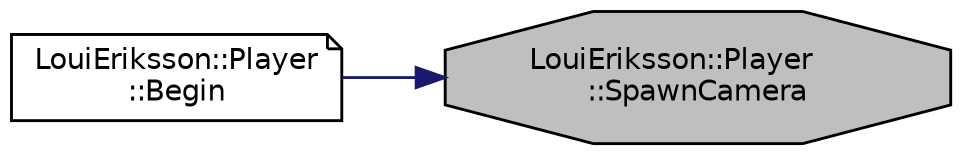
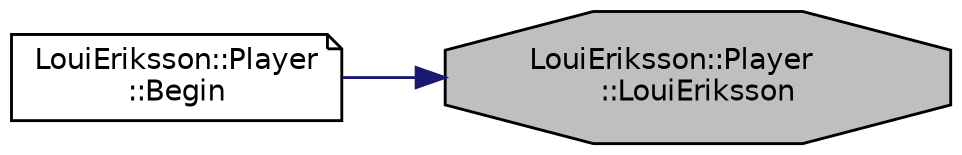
(698, 78) -> (698, 78)
